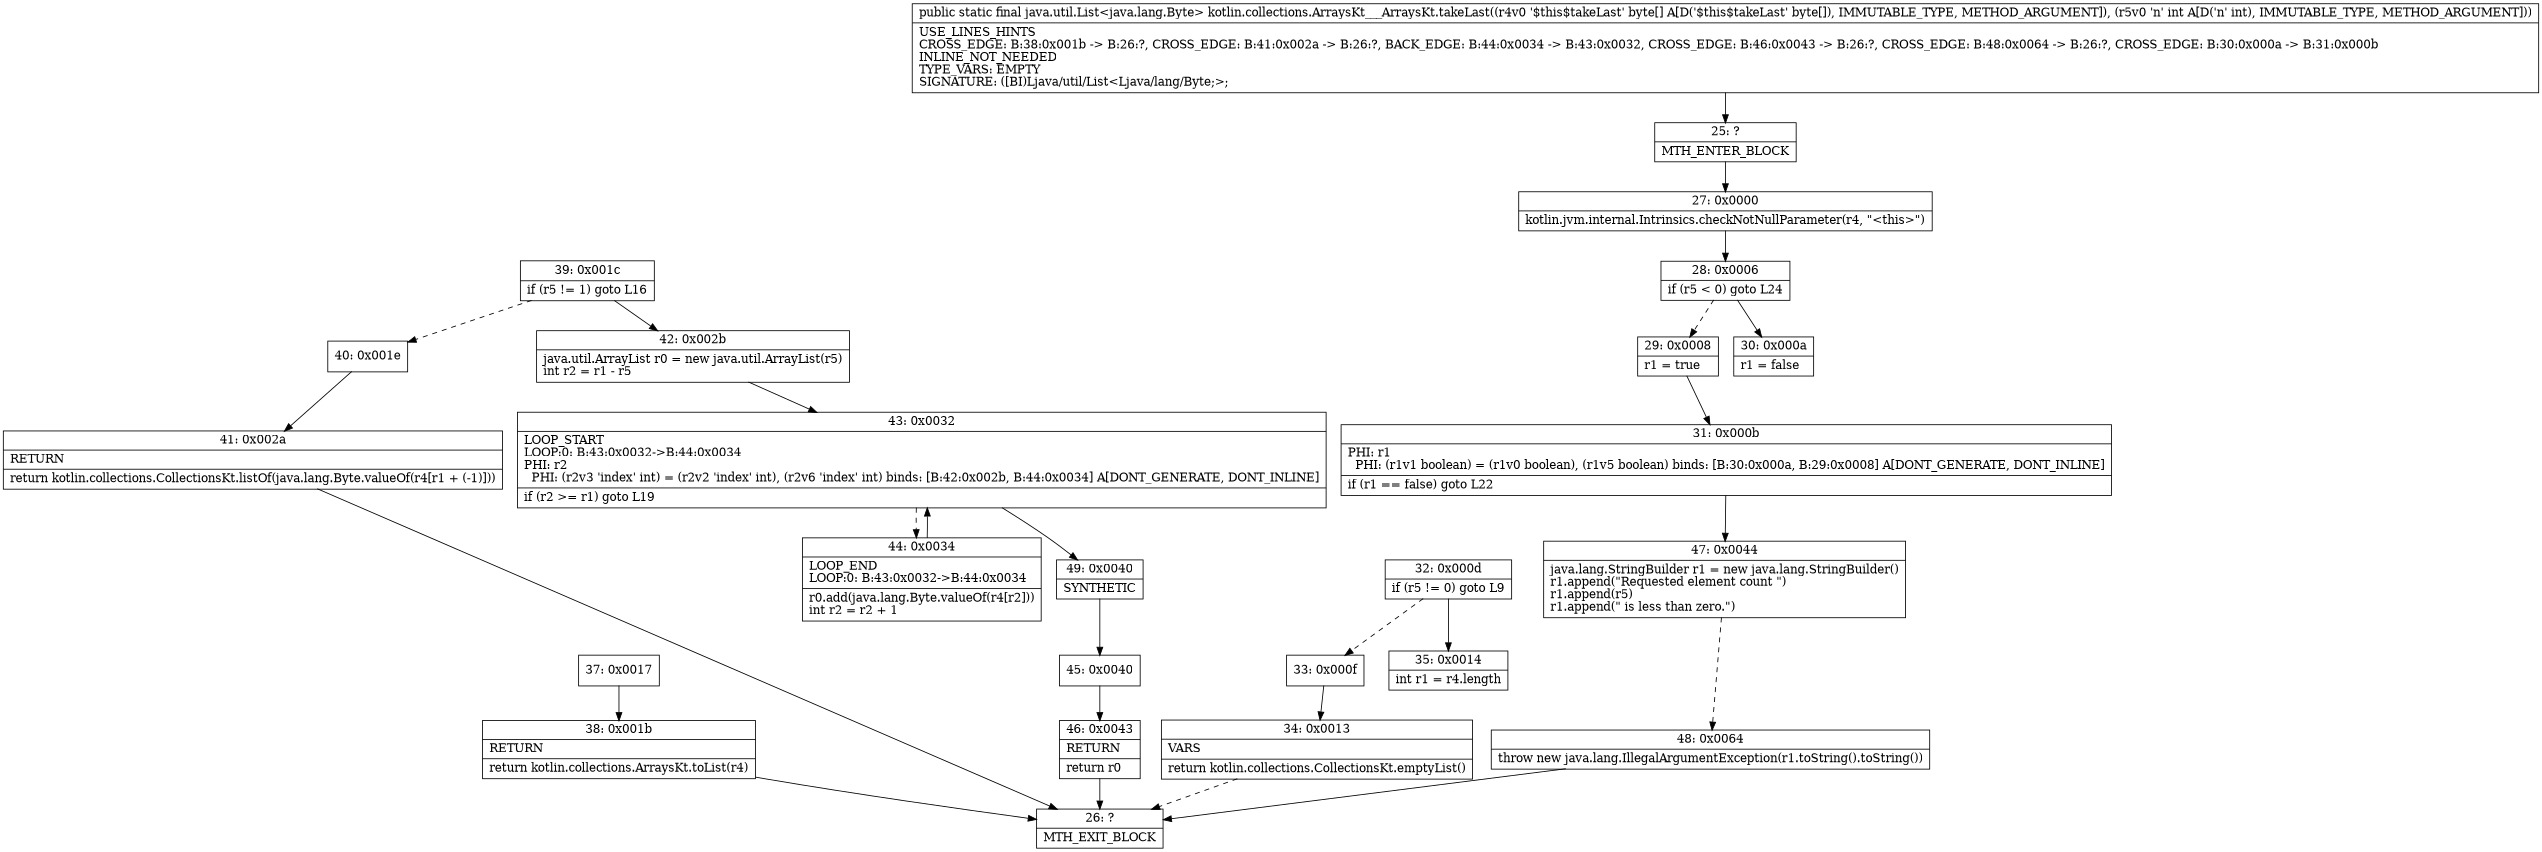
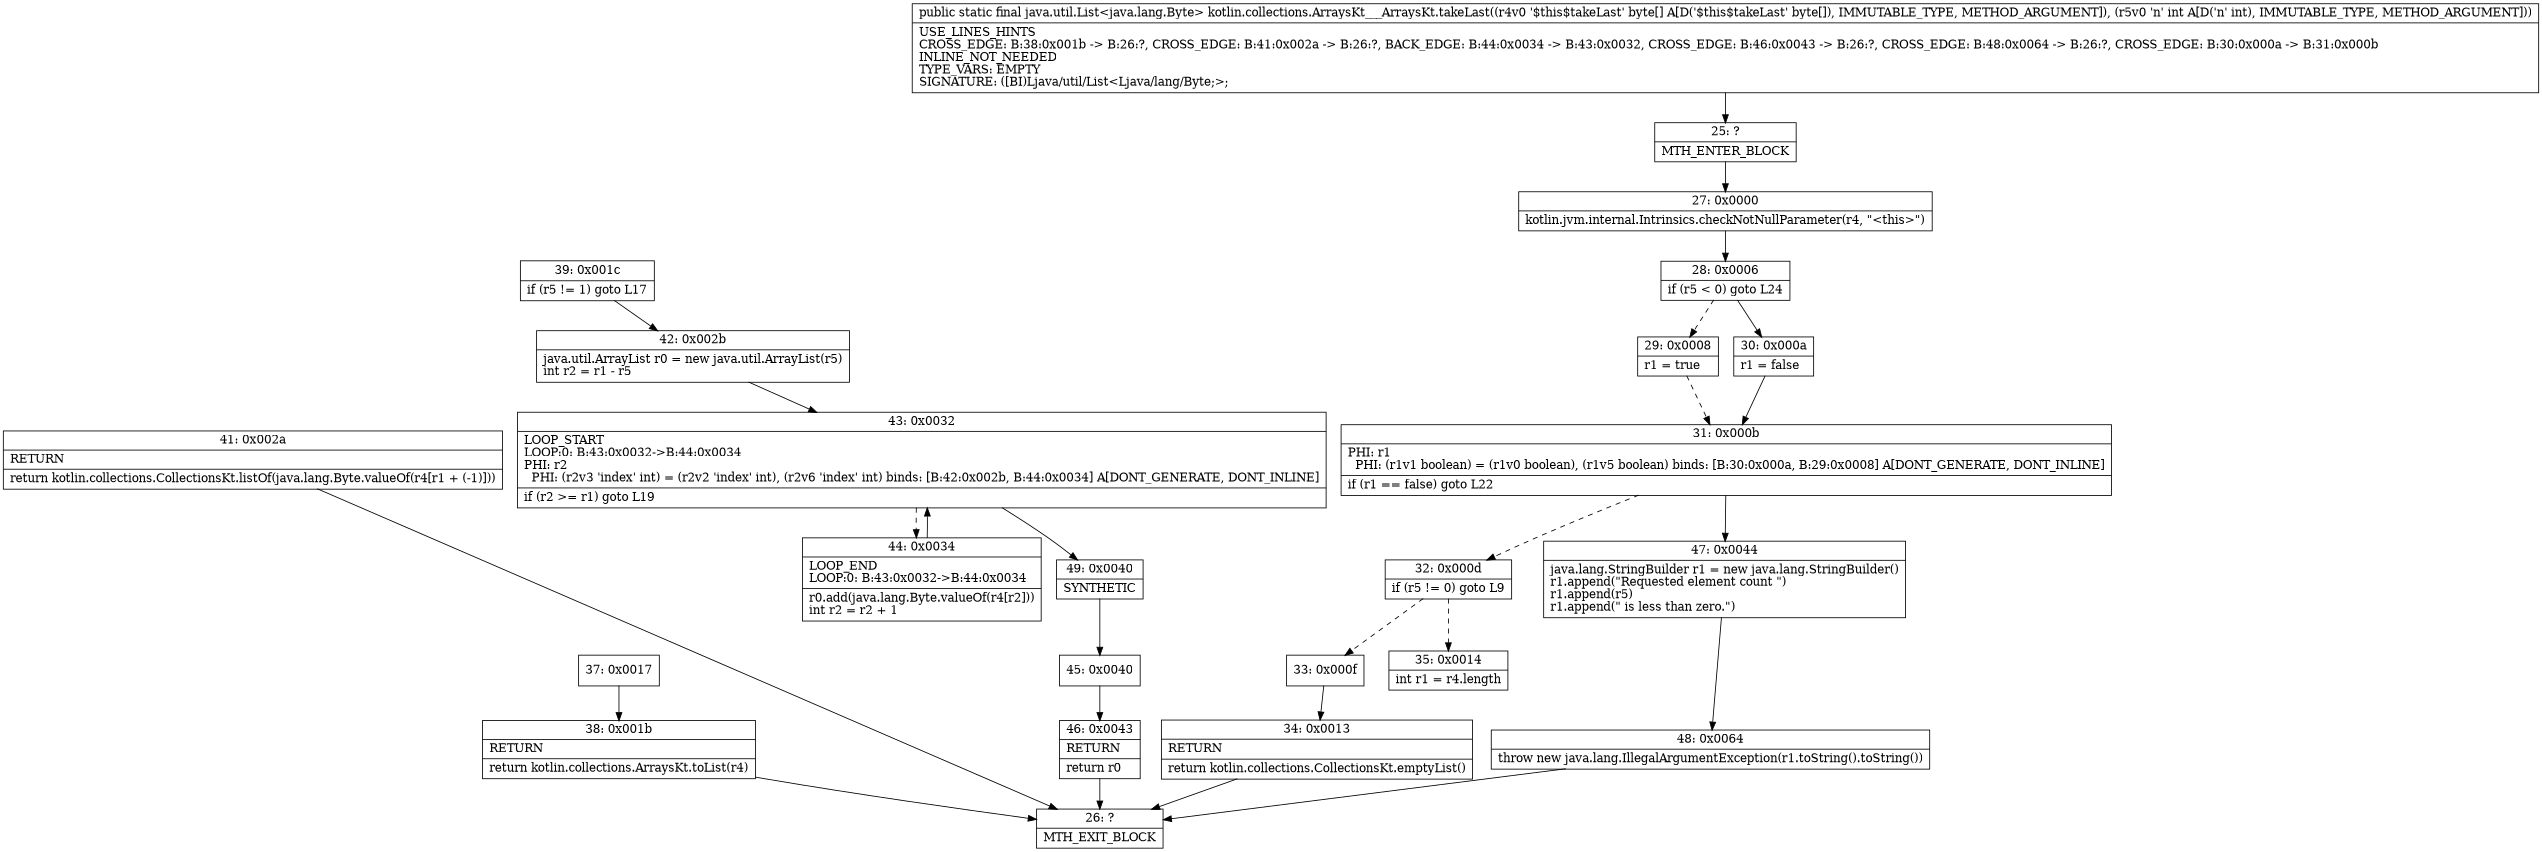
(587, 290) -> (587, 290)
(368, 356) -> none
(1697, 396) -> (1697, 396)
none -> (1756, 396)
none -> (1566, 525)
(1448, 621) -> (1448, 621)
(1717, 670) -> (1717, 670)
(1185, 749) -> (1195, 749)
(1198, 793) -> (1198, 793)
